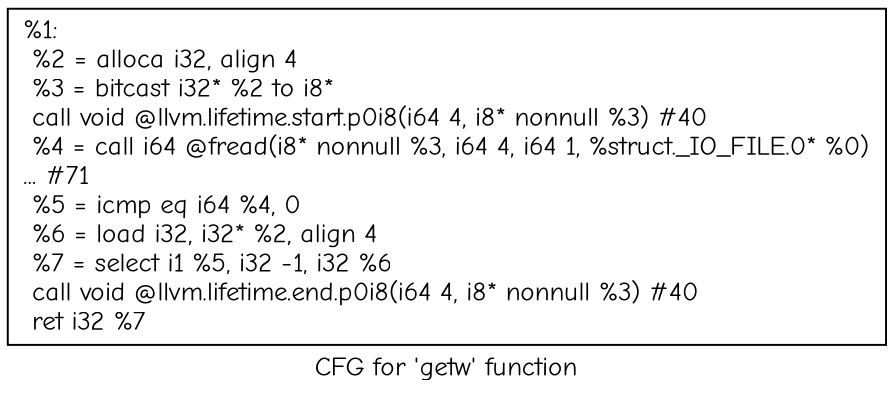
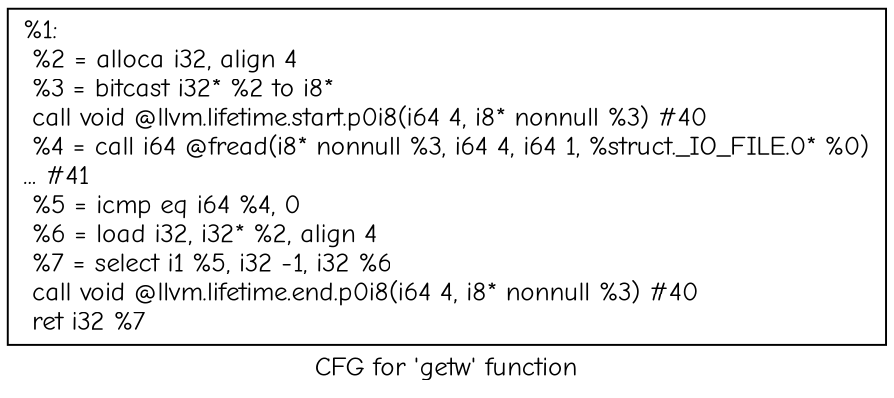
(56, 176) -> (56, 176)
